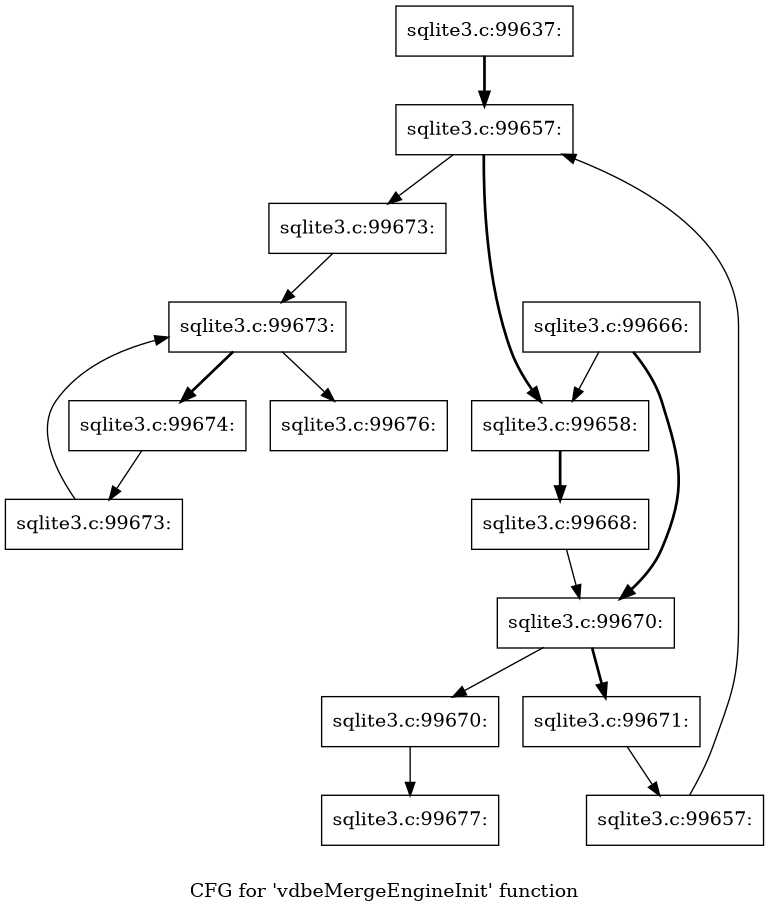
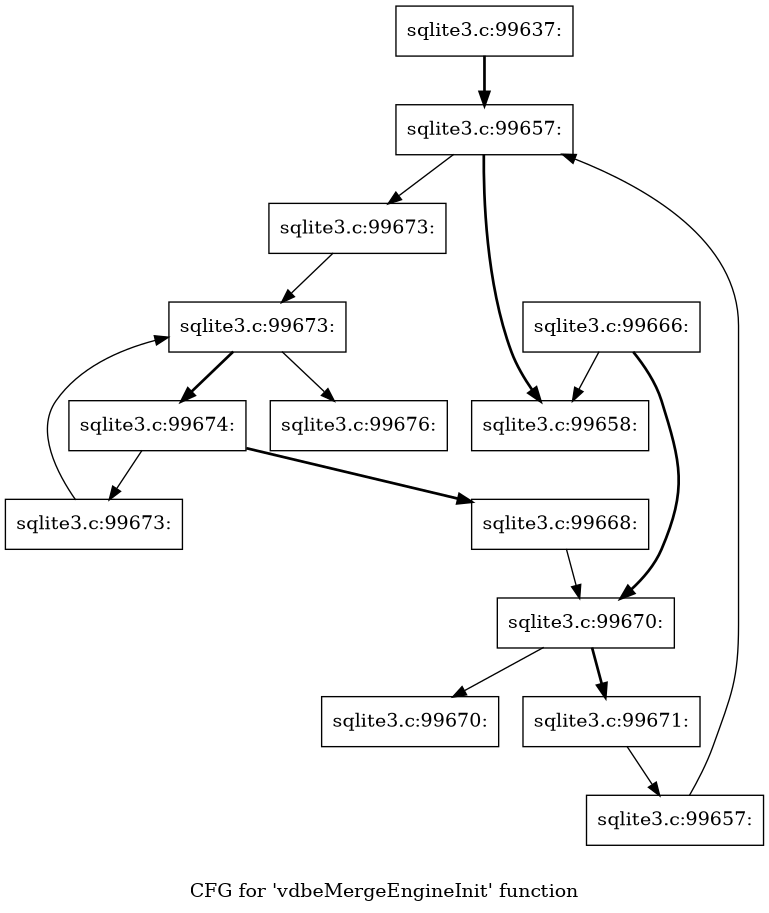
(560, 468) -> (352, 473)
(410, 820) -> none
